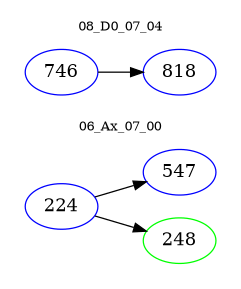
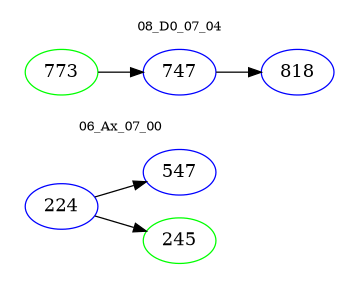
none -> (62, 72)
(62, 72) -> (180, 72)
(180, 241) -> (180, 241)
